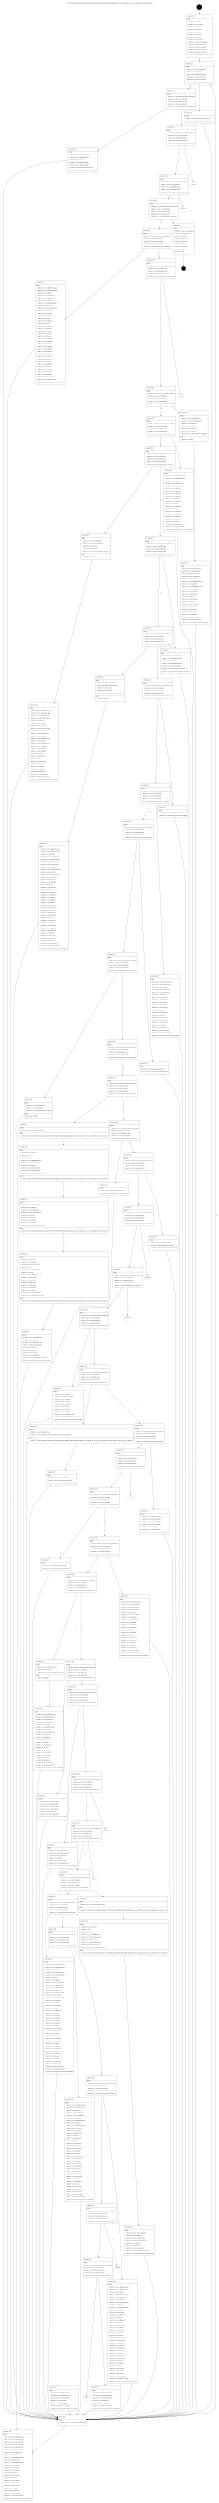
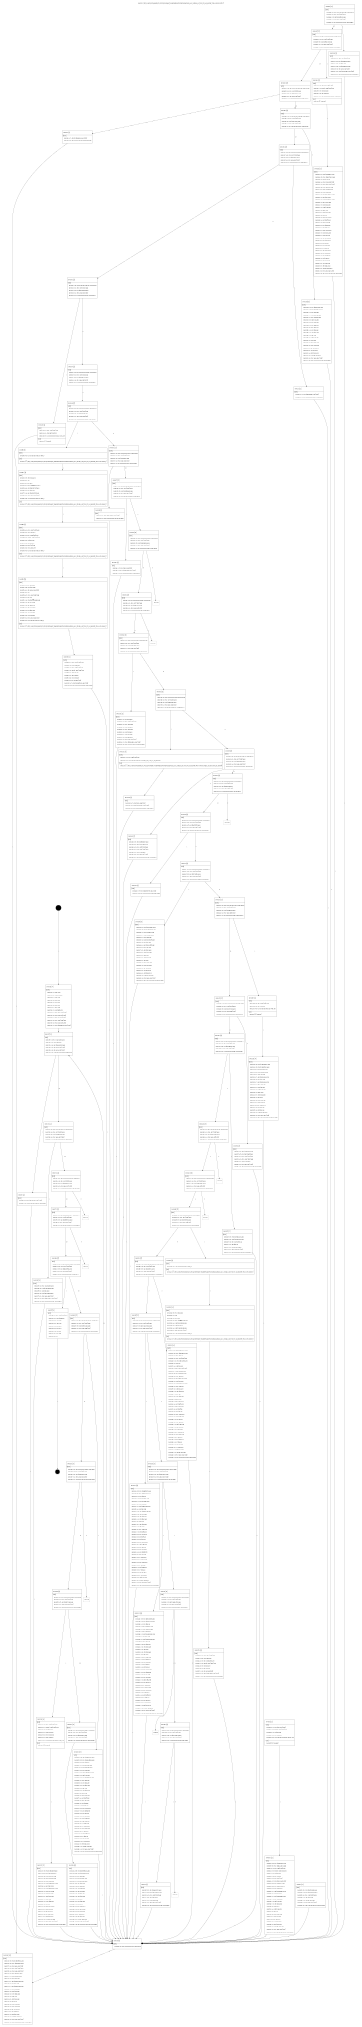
(160, 456) -> none
